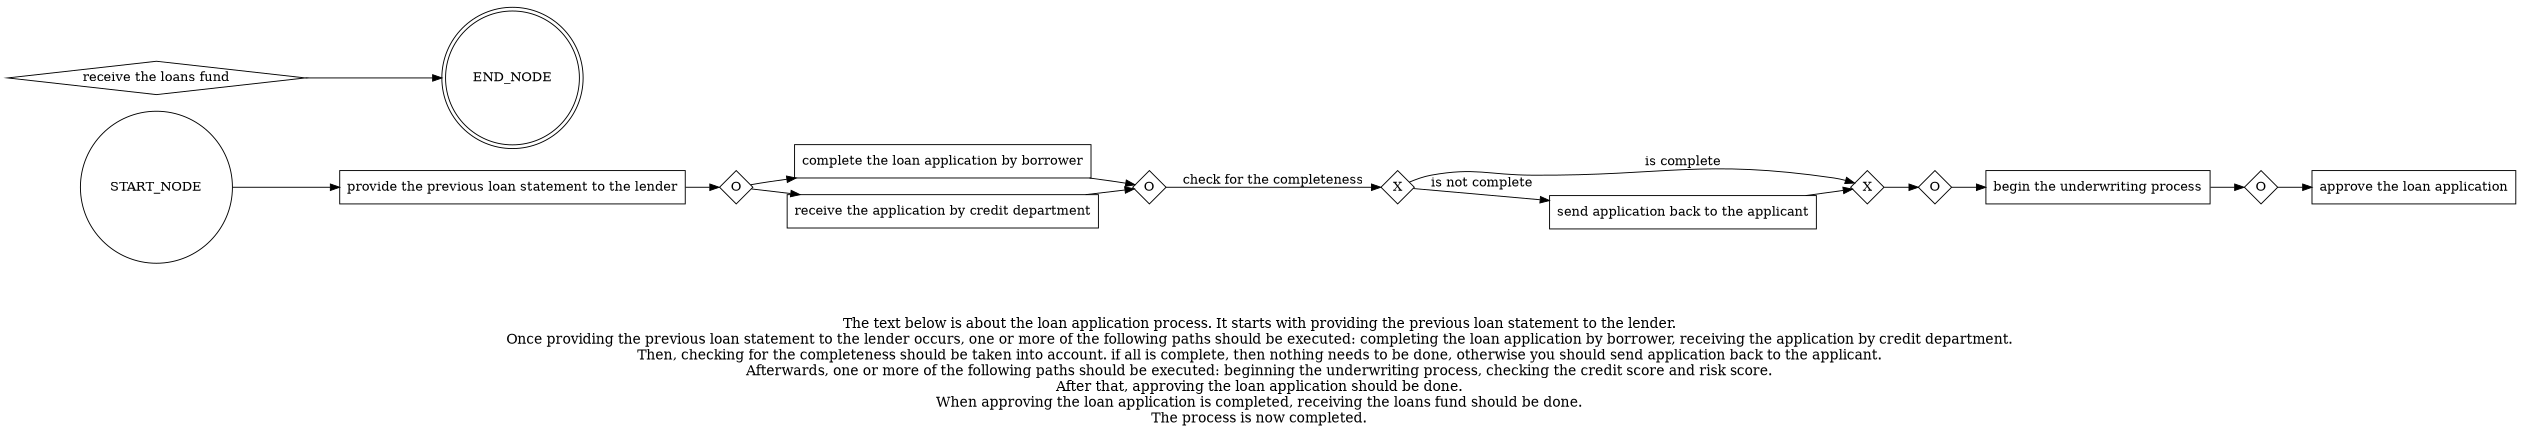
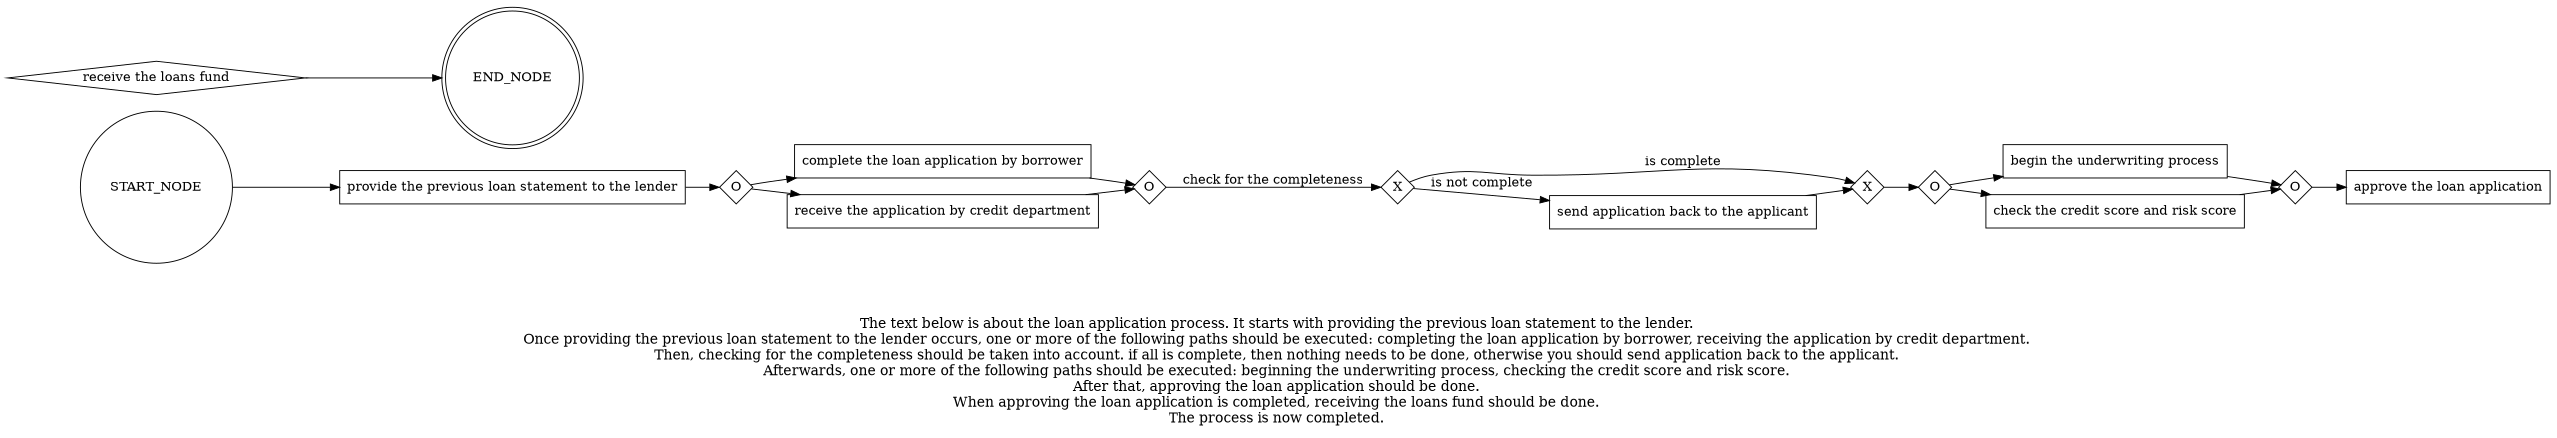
none -> (2115, 211)
